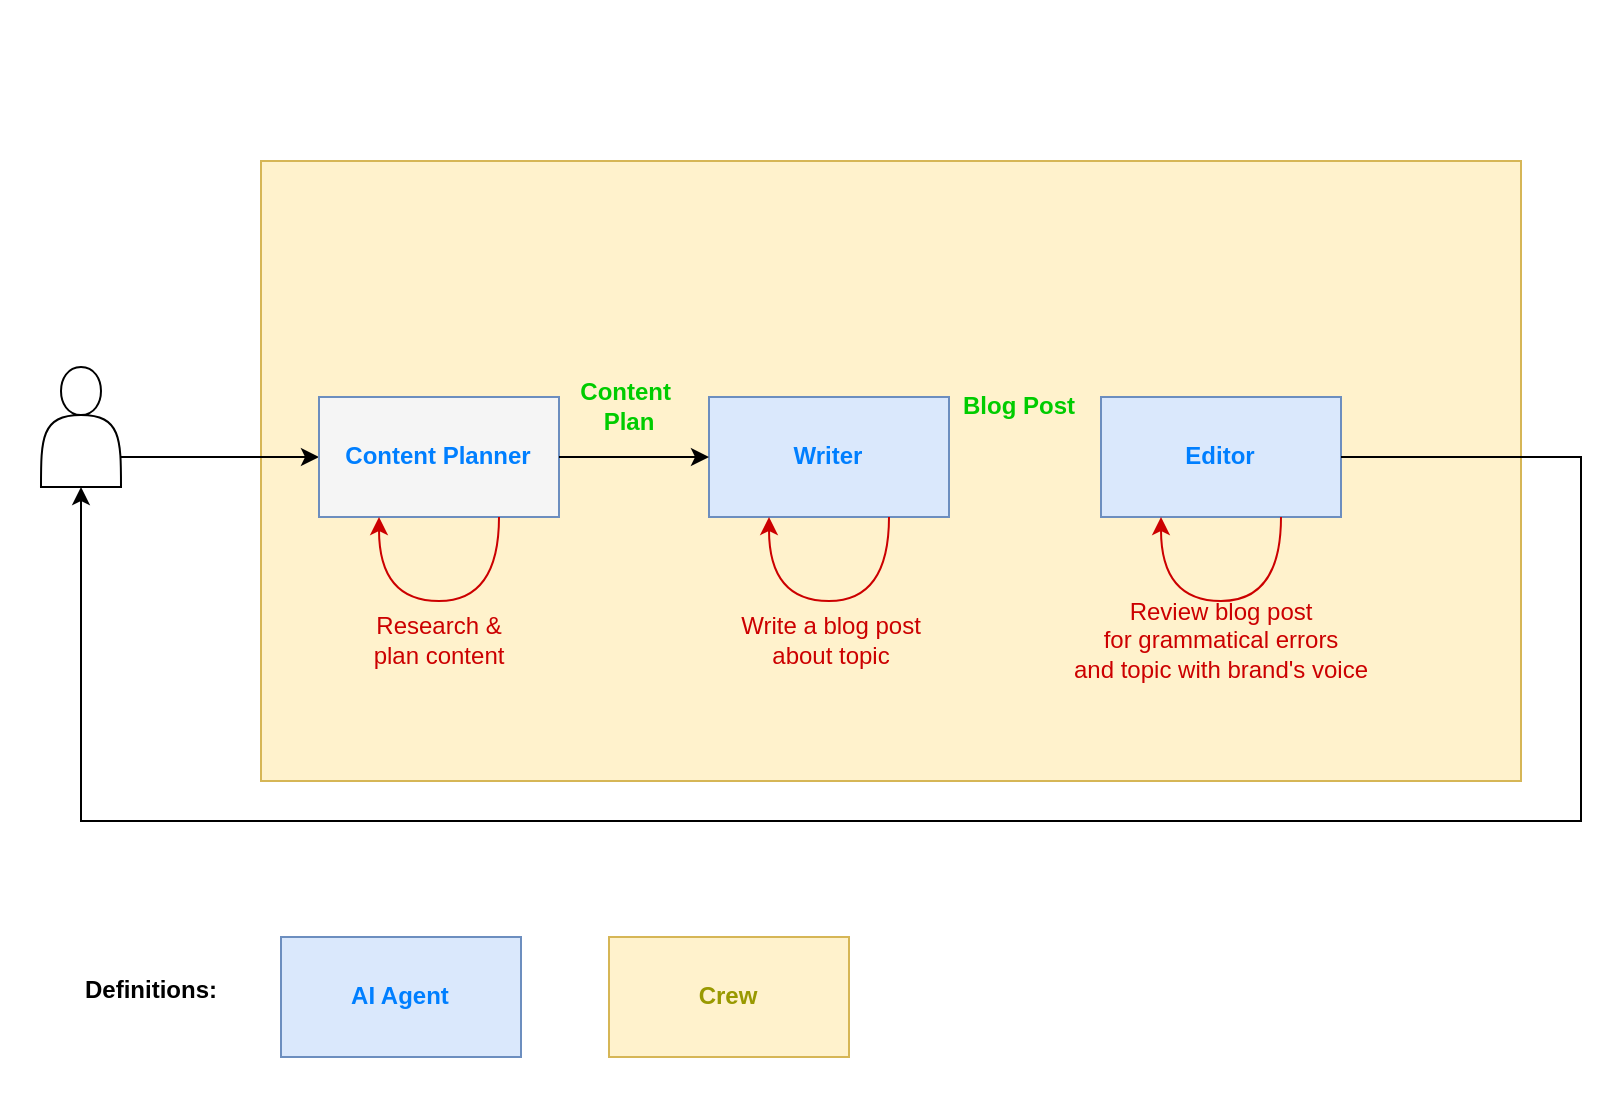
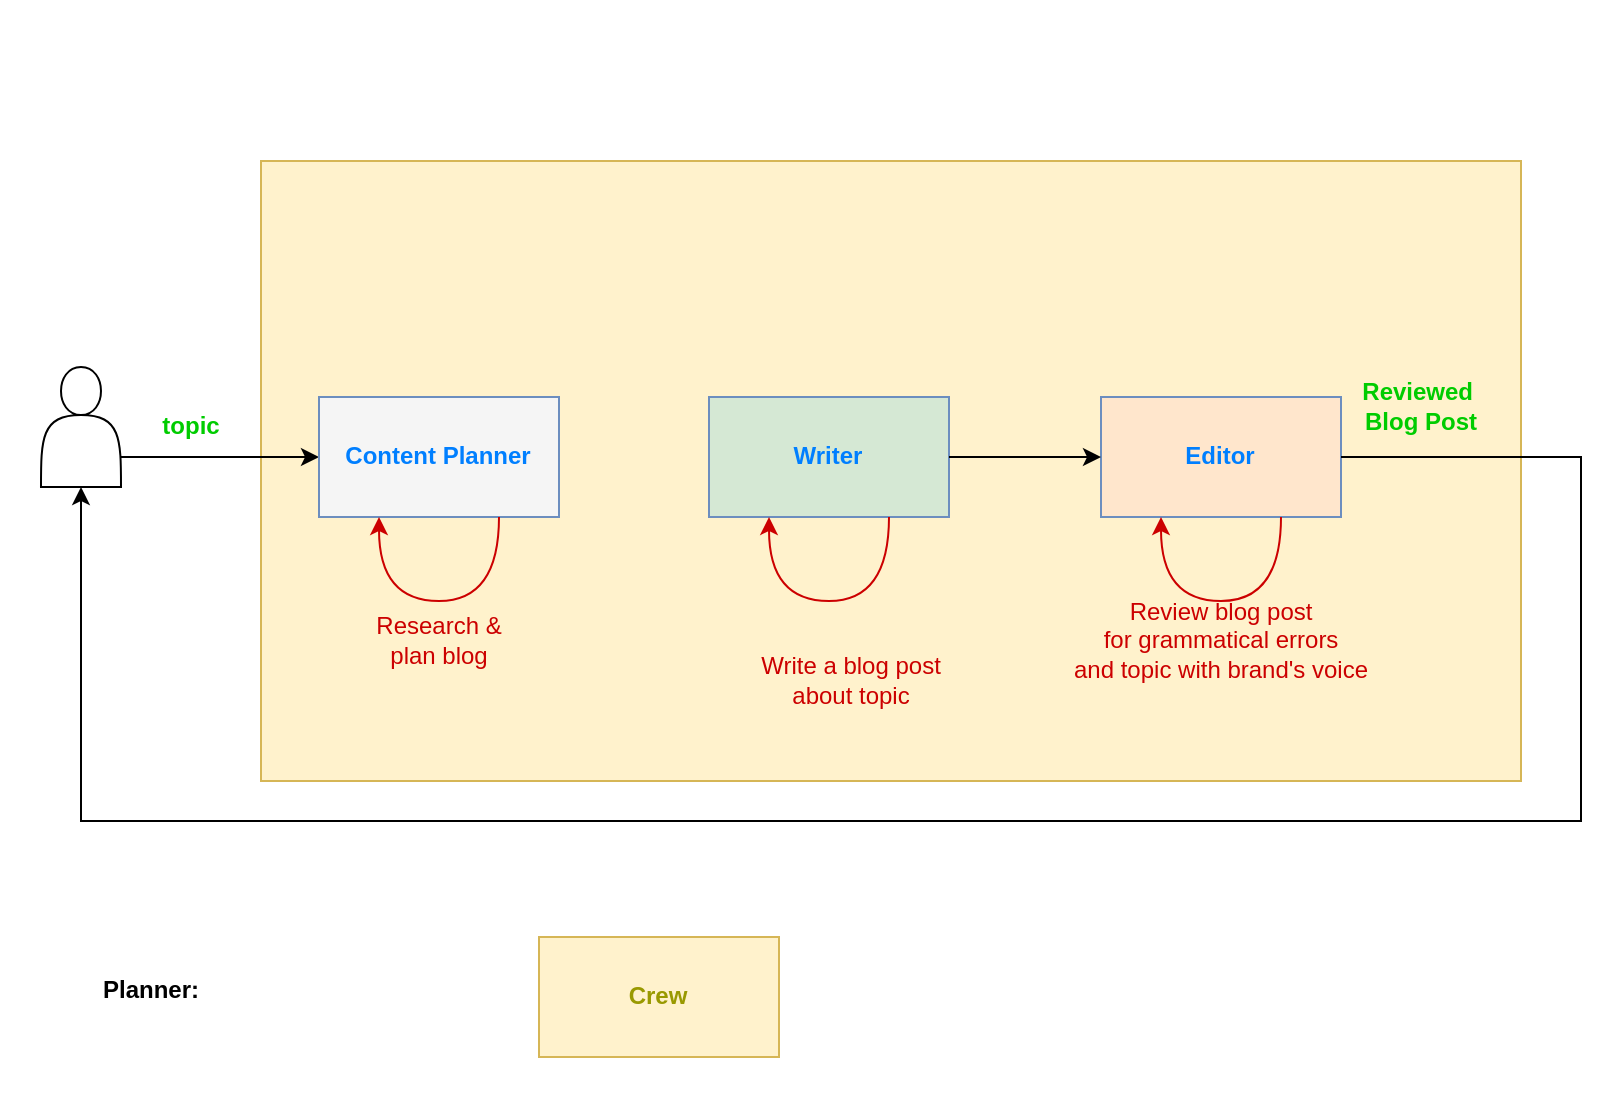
(629, 407) -> none
(1019, 407) -> none
none -> (1421, 407)
none -> (191, 427)
(627, 457) -> none
(829, 457) -> (829, 457)
none -> (1018, 457)
(1221, 457) -> (1221, 457)
(440, 641) -> (440, 641)
(831, 641) -> (851, 681)
(152, 991) -> (152, 991)
(401, 997) -> none
(729, 997) -> (659, 997)
